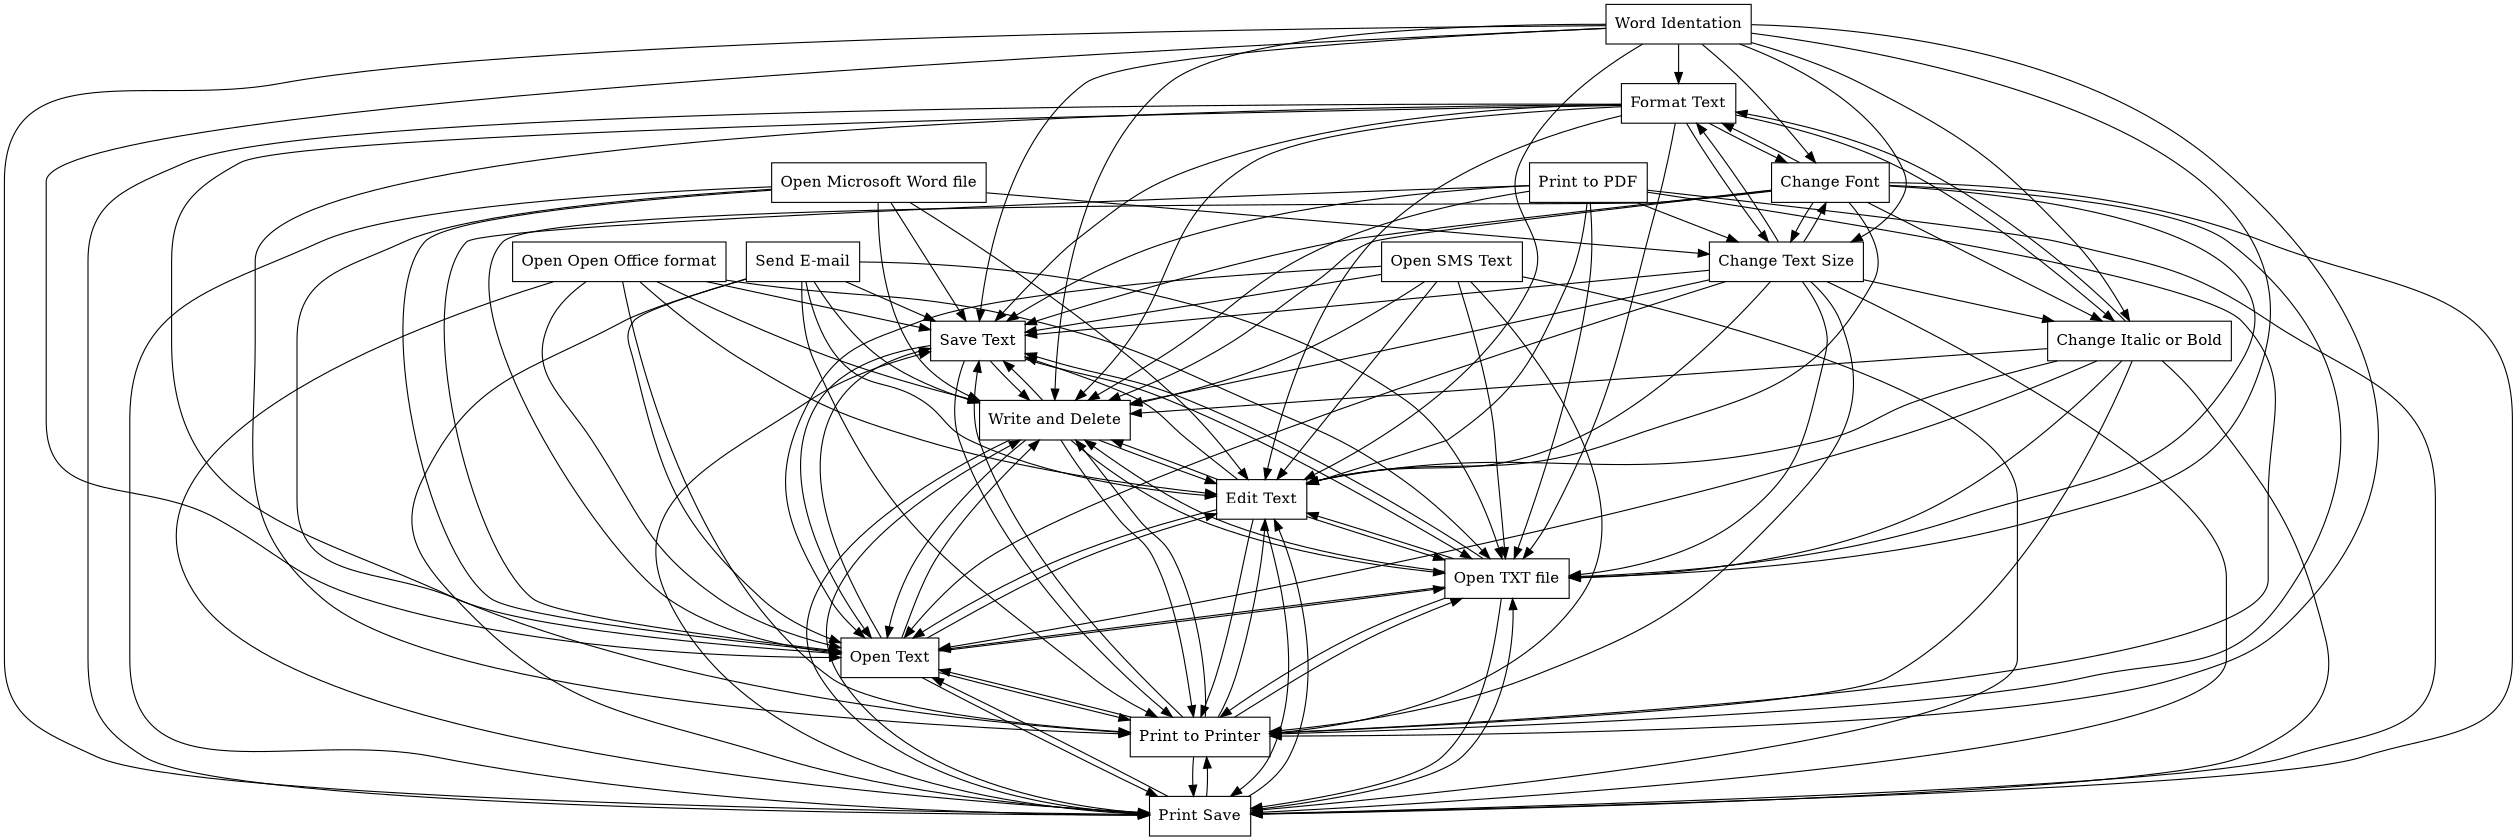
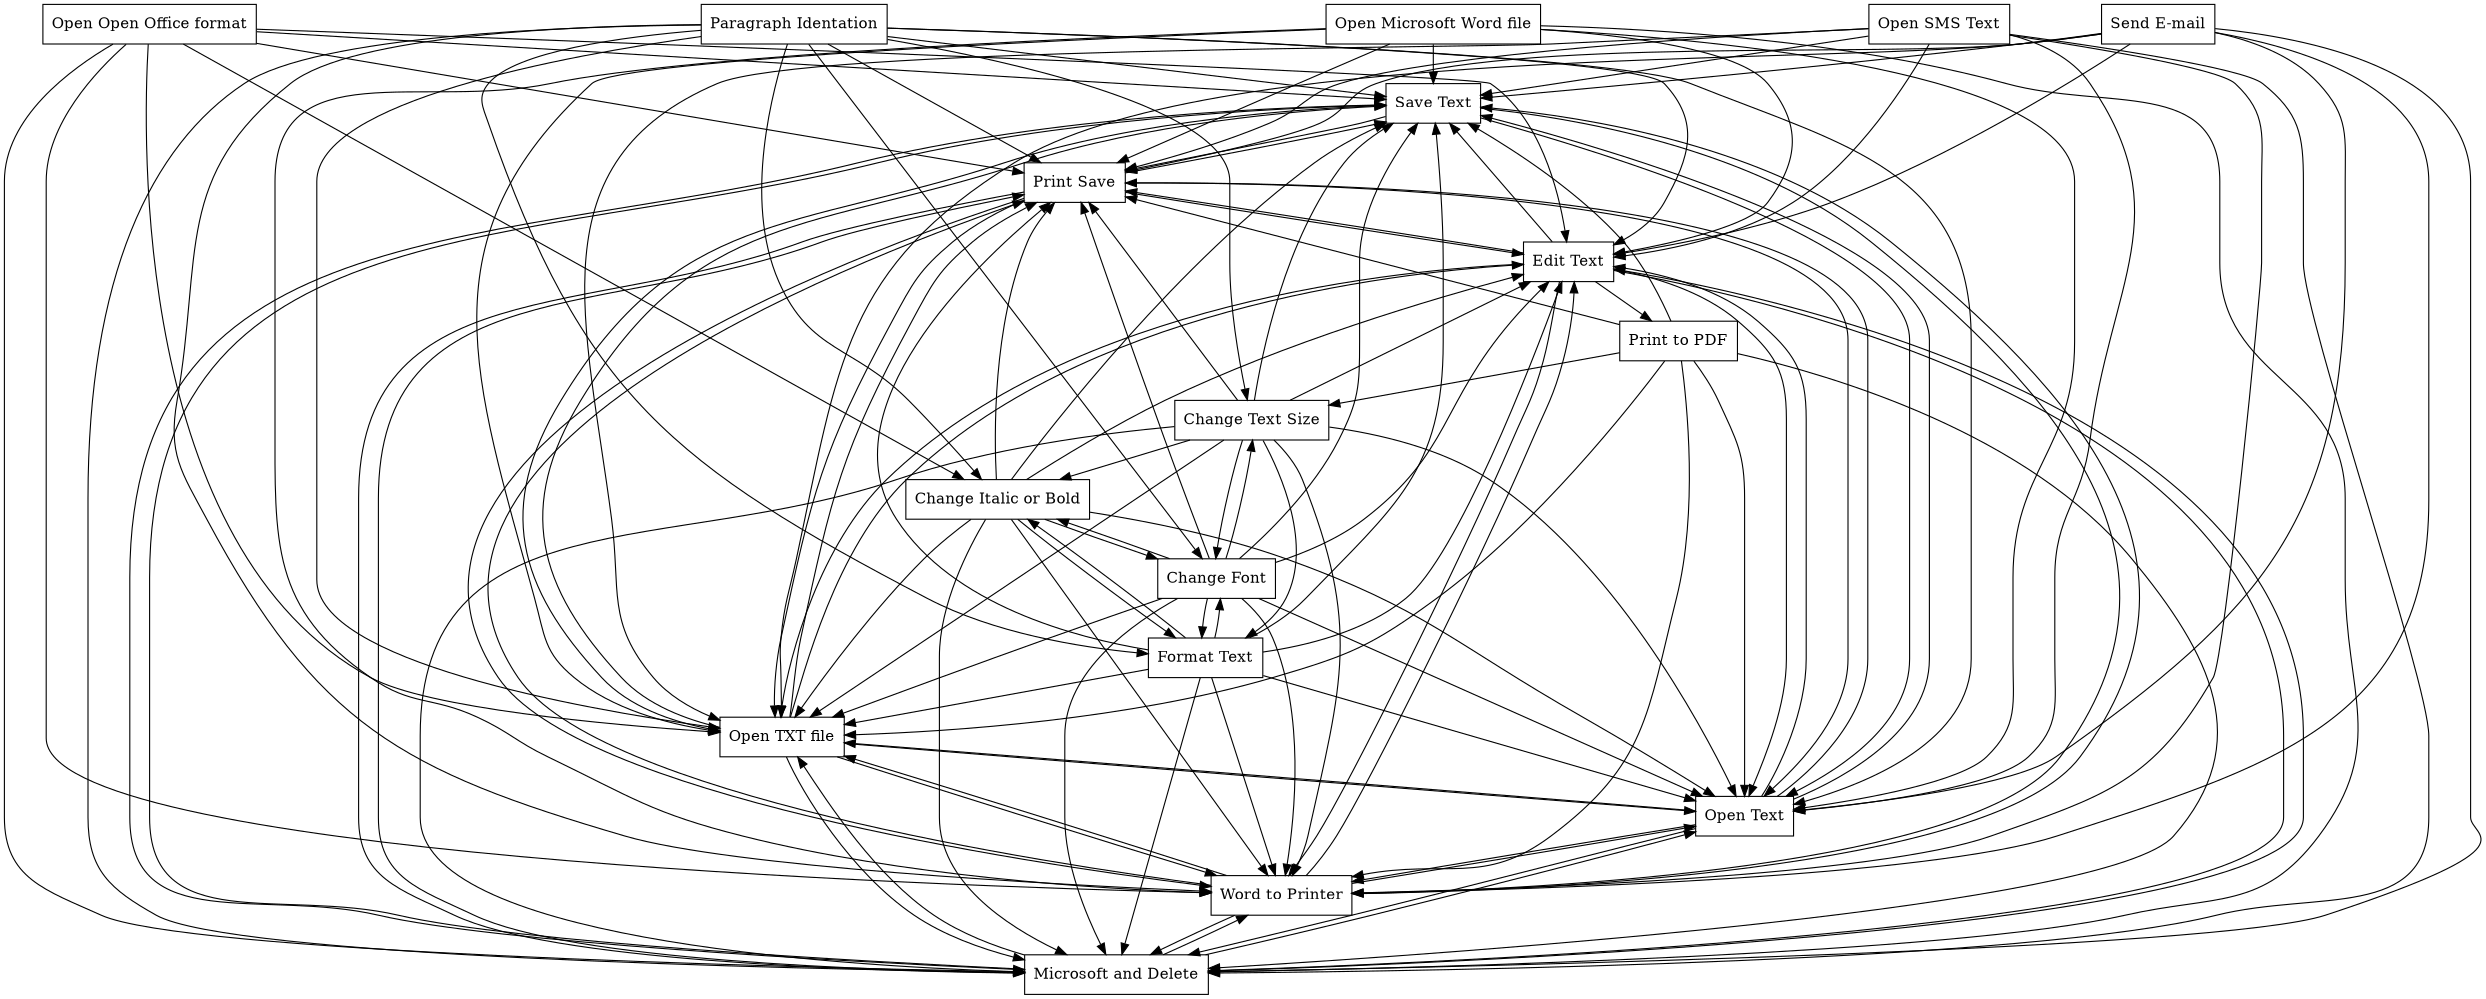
(1679, 24) -> (794, 24)
none -> (1261, 144)
(1723, 179) -> none
(1342, 223) -> (573, 104)
none -> (1177, 285)
(1497, 400) -> (1619, 298)
(1055, 420) -> (1116, 975)
(628, 499) -> (569, 259)
none -> (1096, 538)
(1200, 737) -> (1282, 895)
